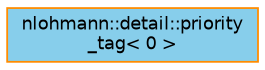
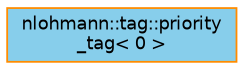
(133, 35) -> (122, 35)
